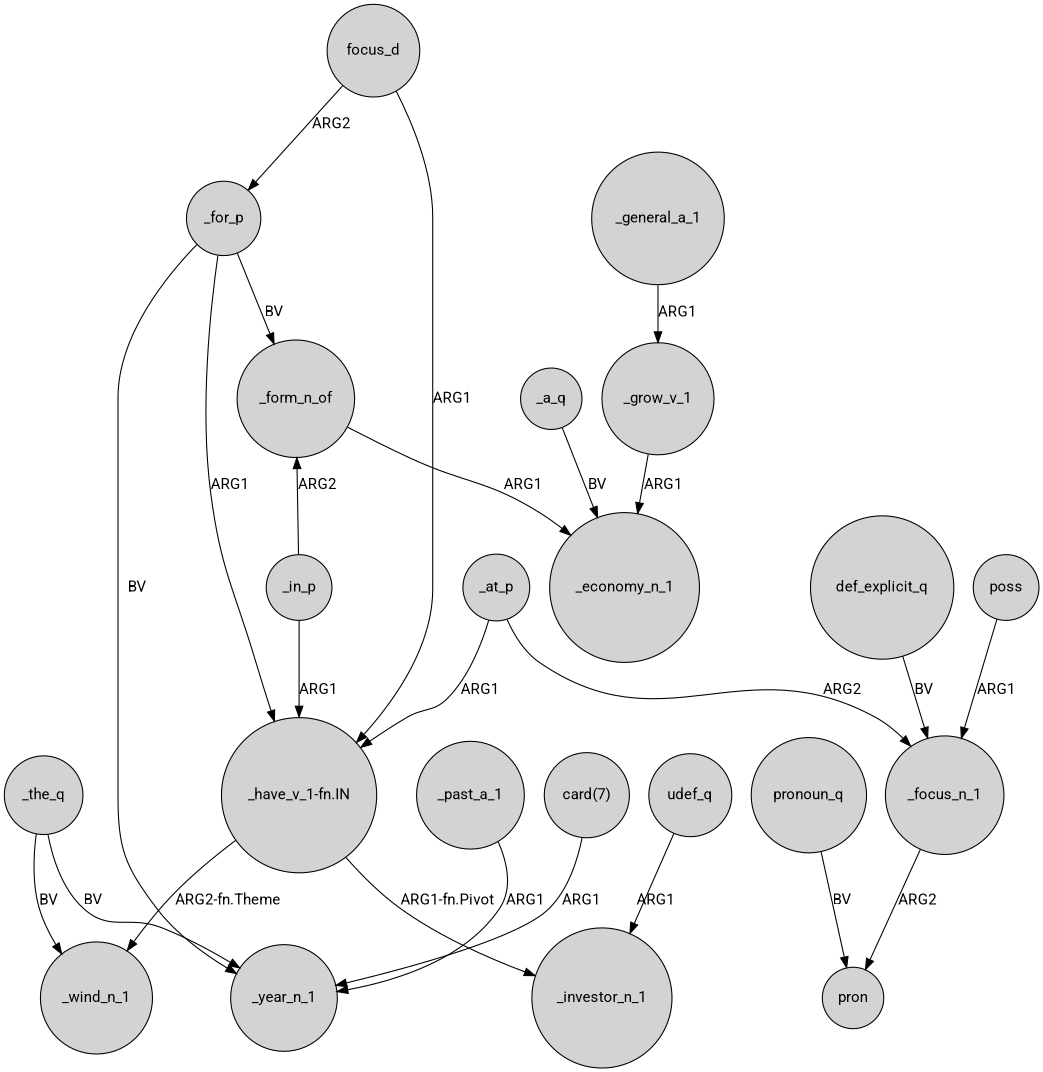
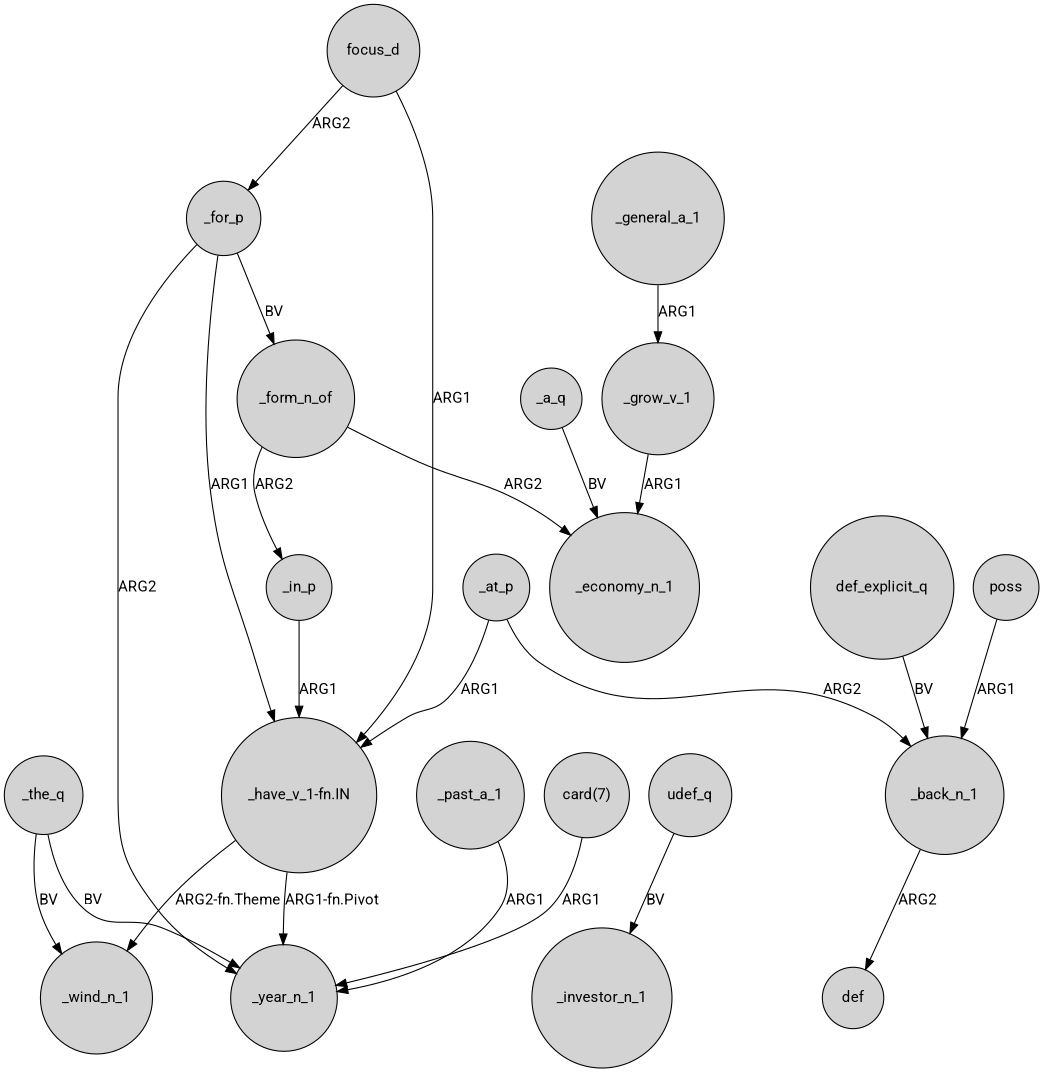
(523, 485) -> (523, 485)
(298, 512) -> (256, 499)
(137, 588) -> (137, 588)
(809, 795) -> none
(945, 795) -> (945, 795)
(656, 900) -> (656, 900)
(428, 926) -> (284, 903)
(853, 998) -> (853, 998)
